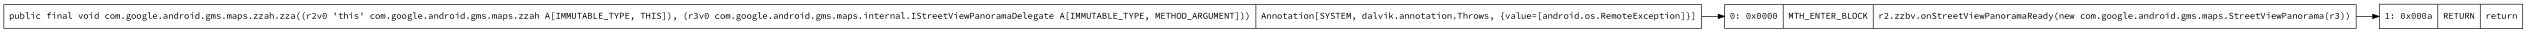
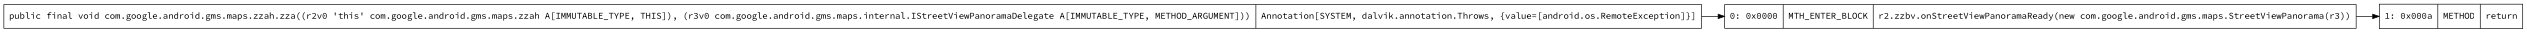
(2459, 16) -> (2459, 16)
